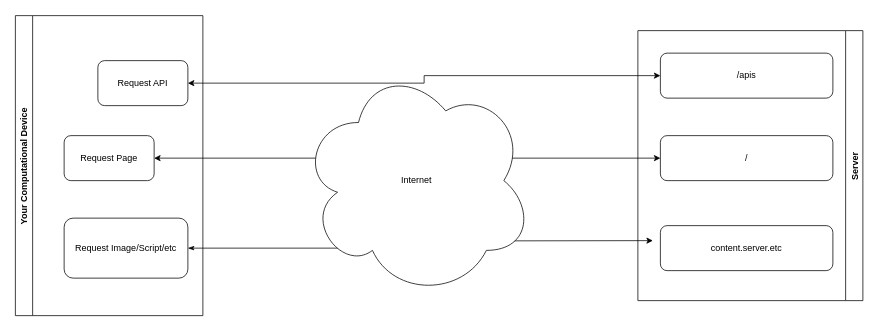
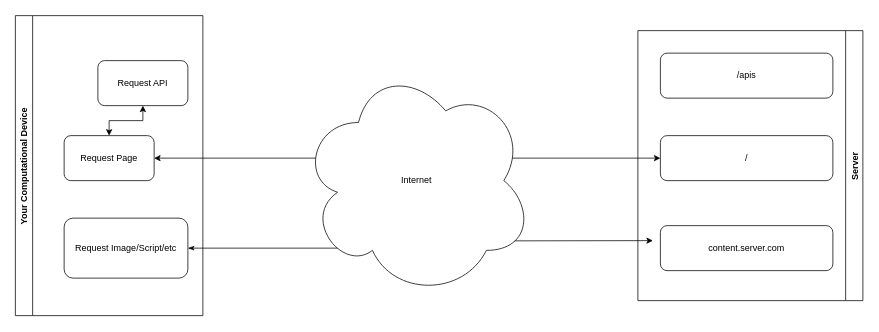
(538, 75) -> (127, 120)
(747, 248) -> (747, 248)
